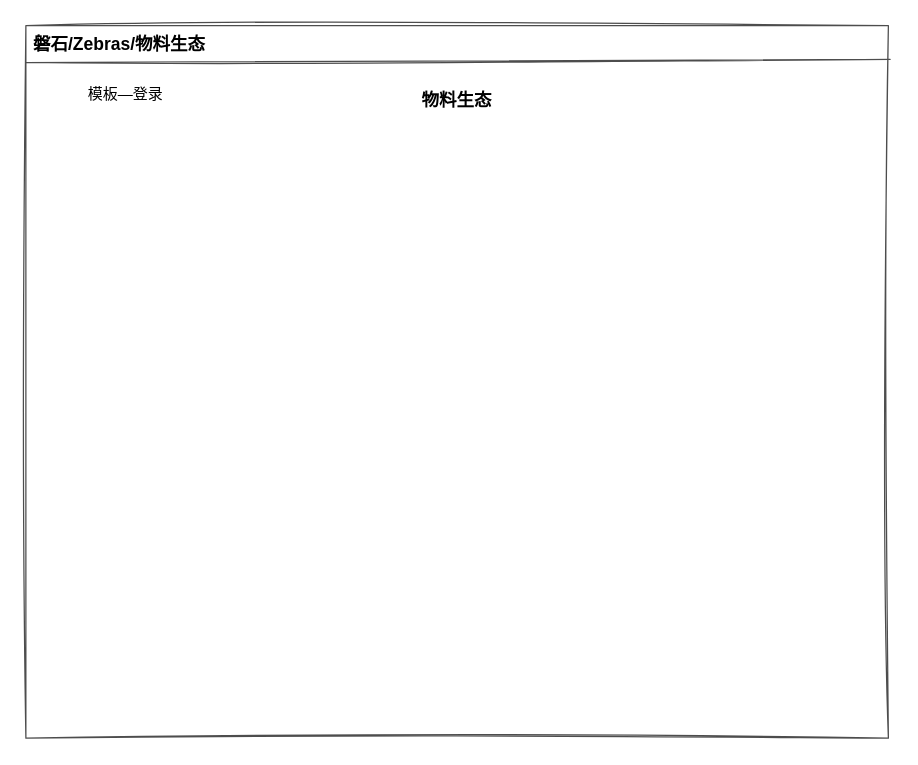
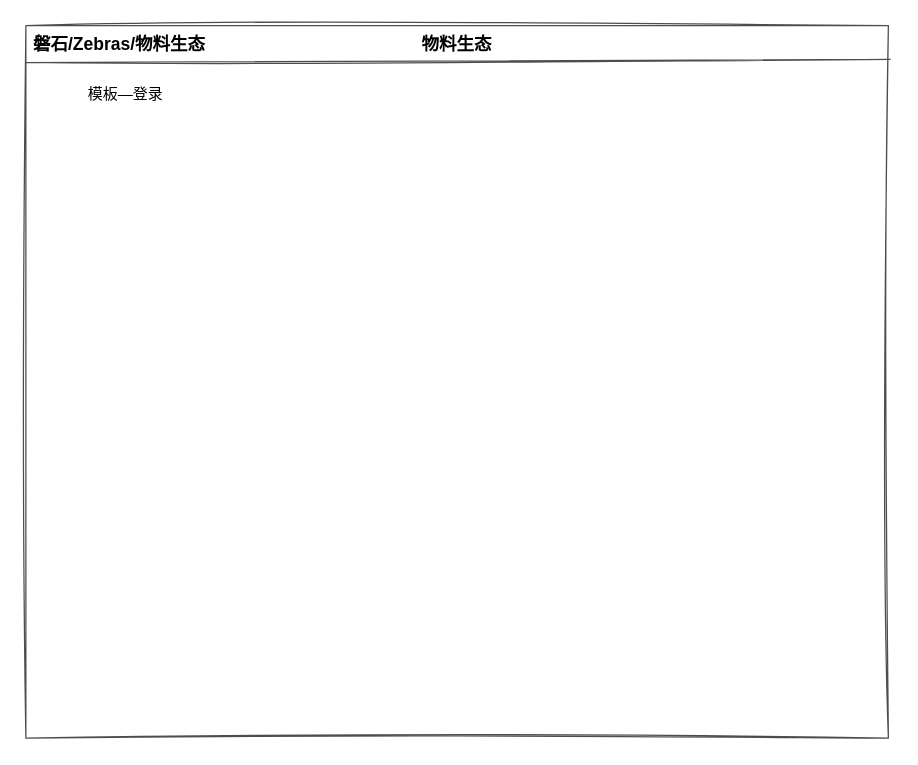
(457, 101) -> (457, 44)
